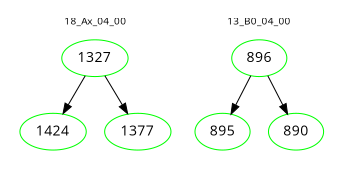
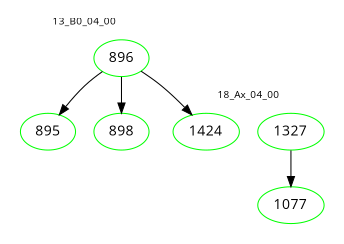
(77, 90) -> (172, 95)
(138, 132) -> (291, 205)
(296, 132) -> (121, 132)
